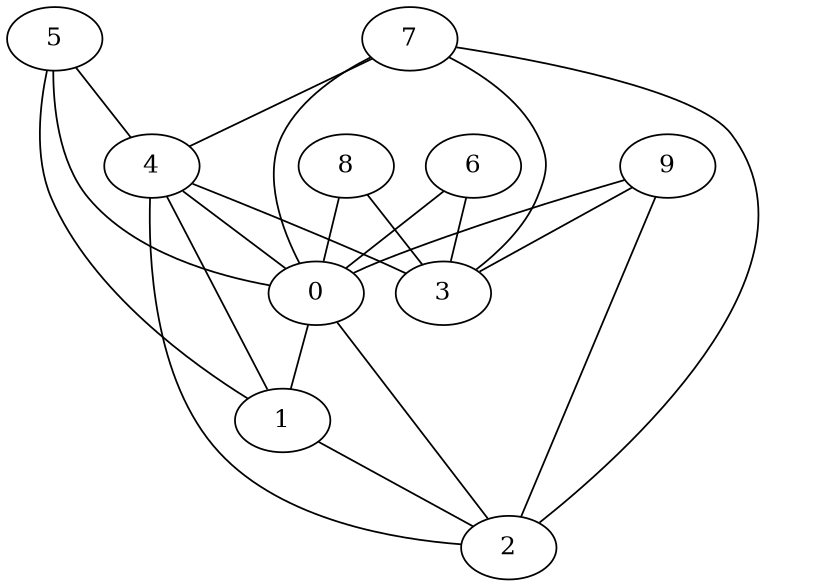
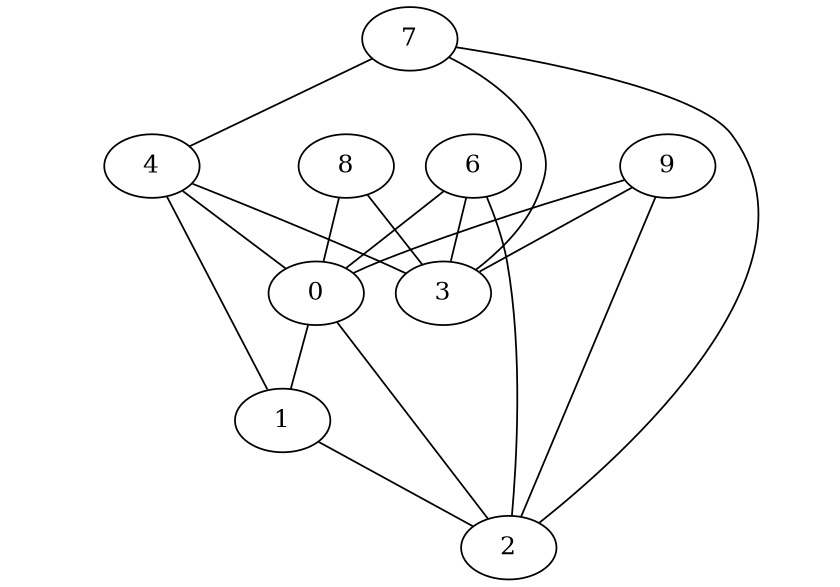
(55, 39) -> none
(280, 142) -> none
(218, 450) -> (516, 354)
